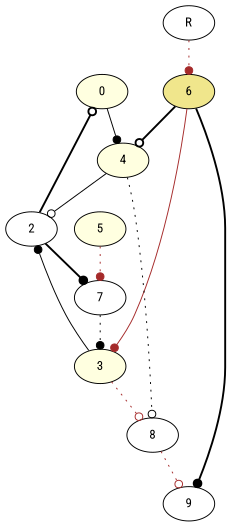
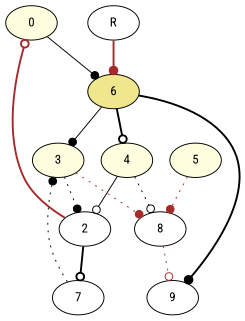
(189, 54) -> (114, 54)
(111, 122) -> (69, 55)
(65, 164) -> (14, 142)
(163, 230) -> (88, 123)
(100, 260) -> (180, 191)
(63, 261) -> (82, 260)
(60, 304) -> (70, 191)
(124, 398) -> (101, 190)
